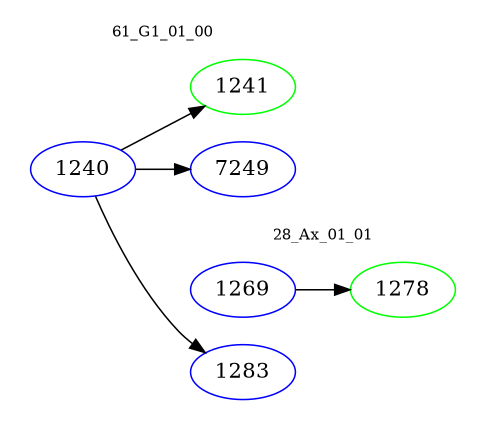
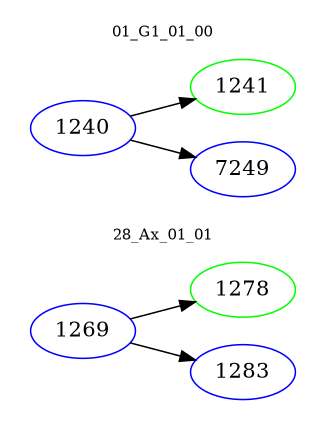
(163, 33) -> (163, 33)
(136, 275) -> (155, 350)
